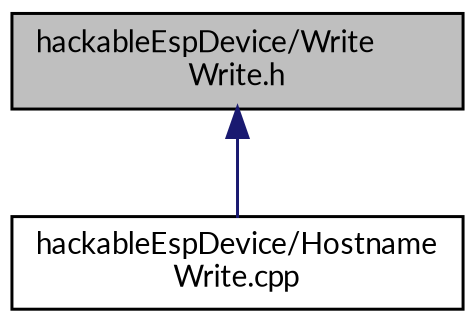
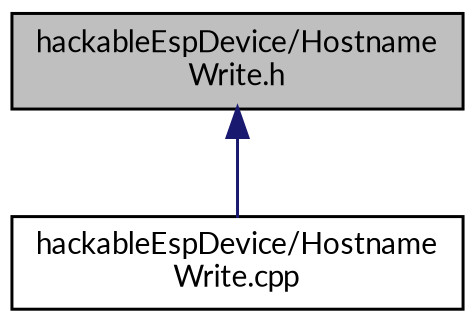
(238, 61) -> (238, 61)
